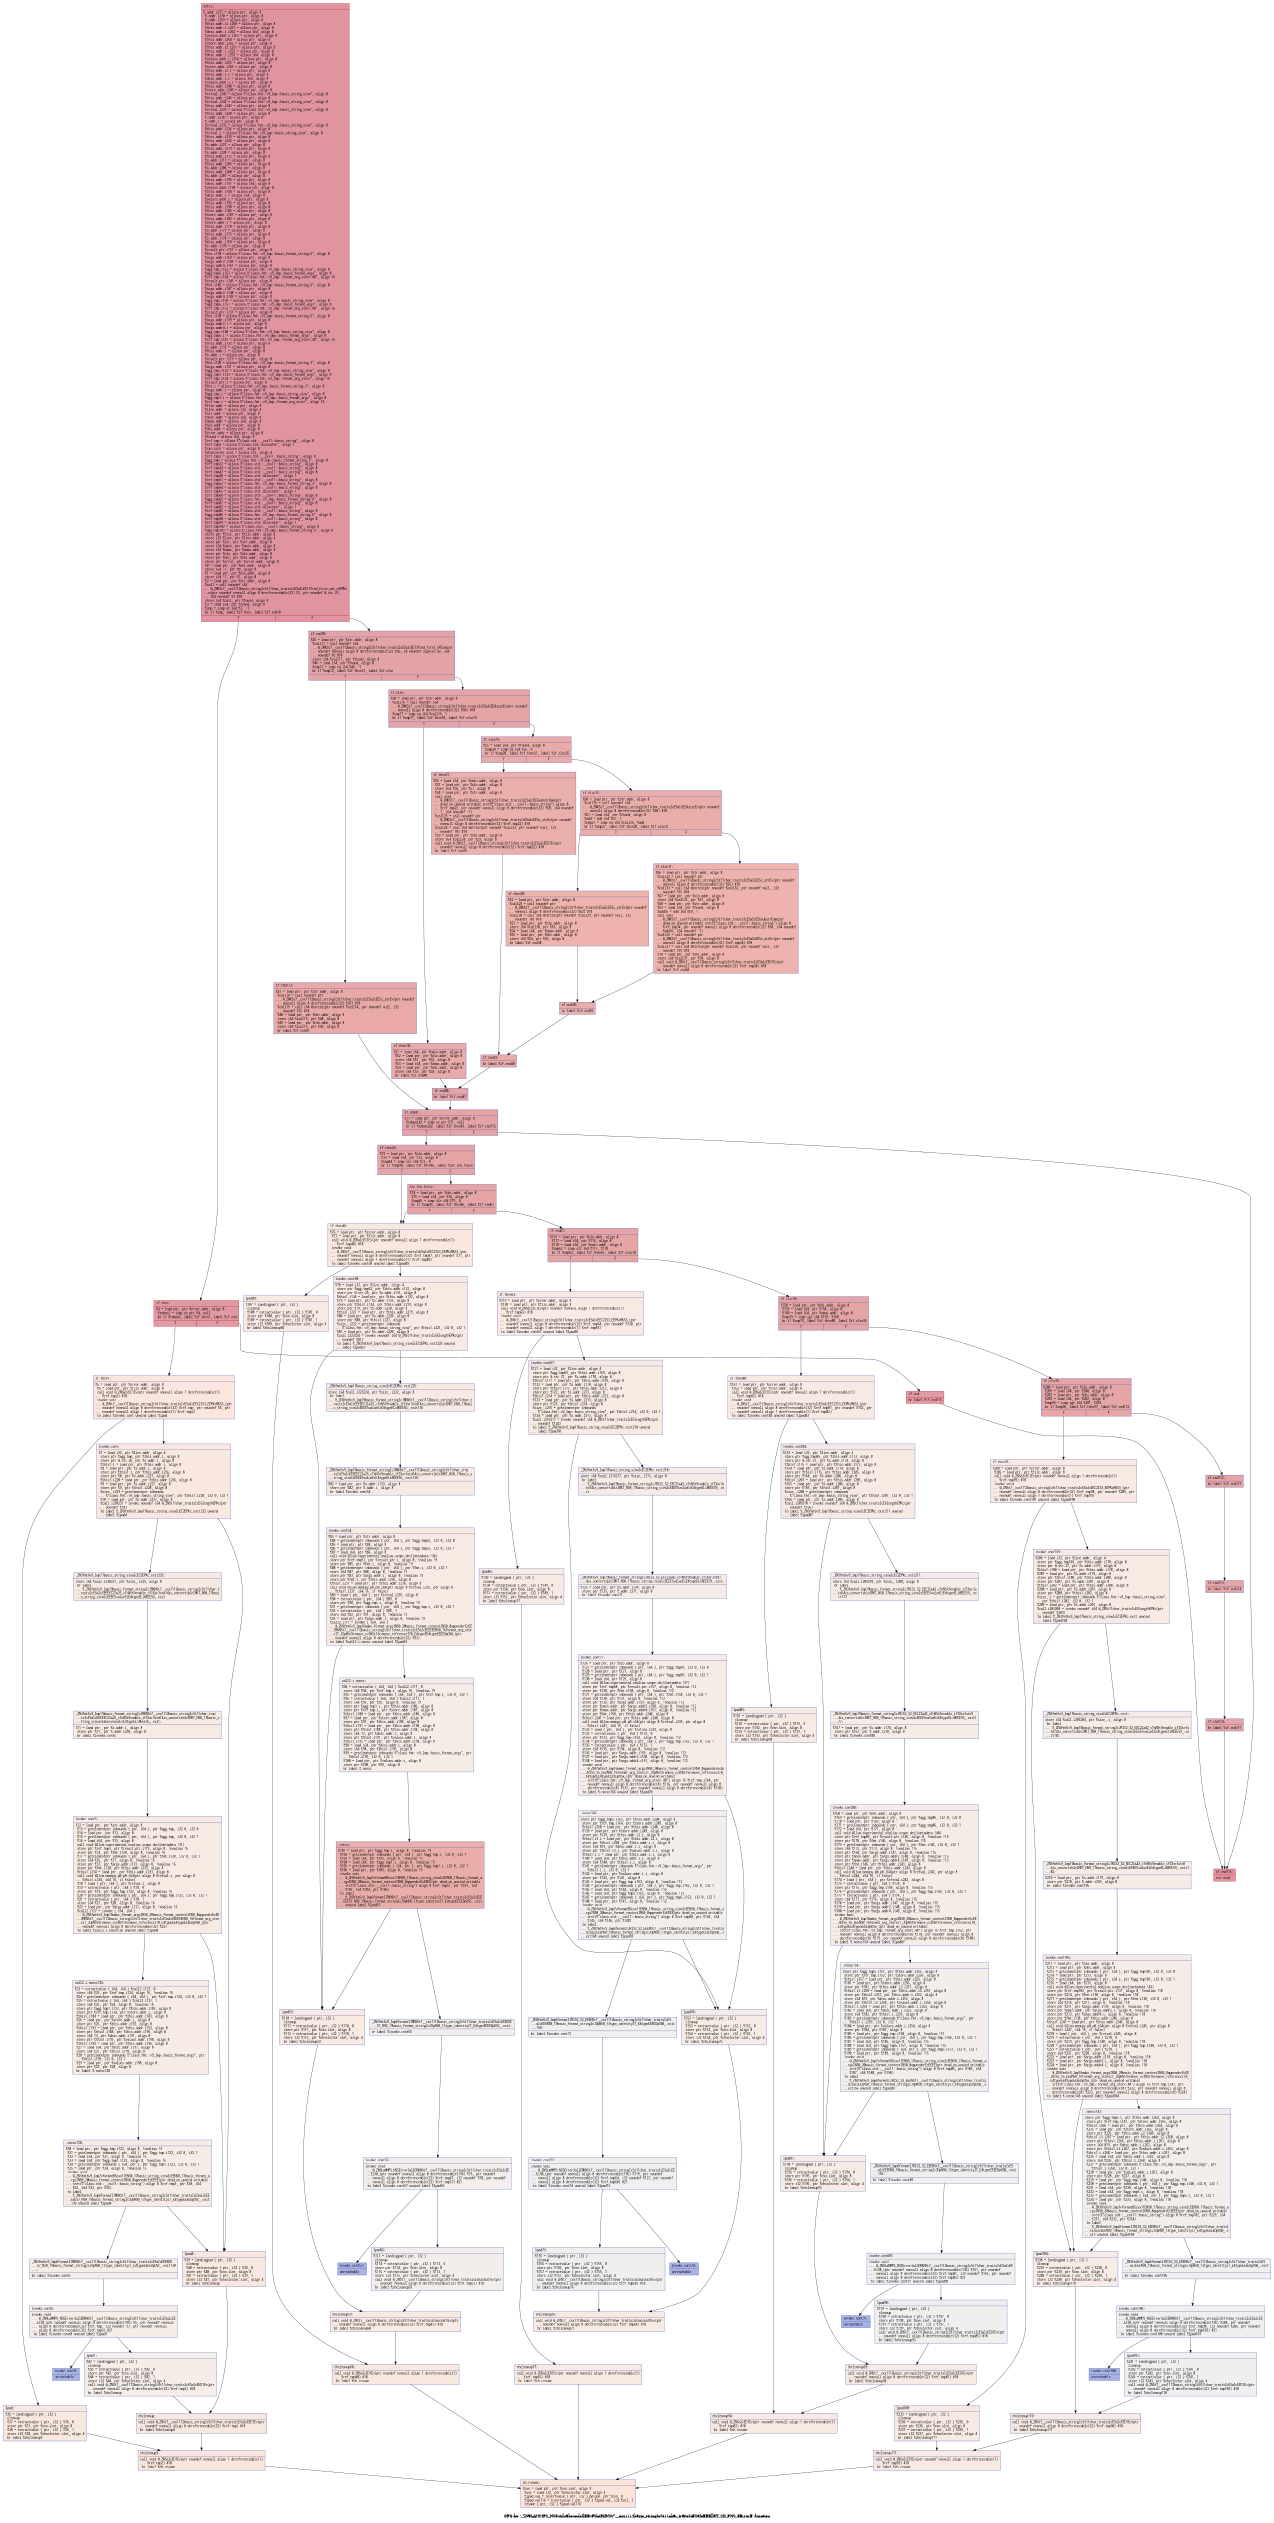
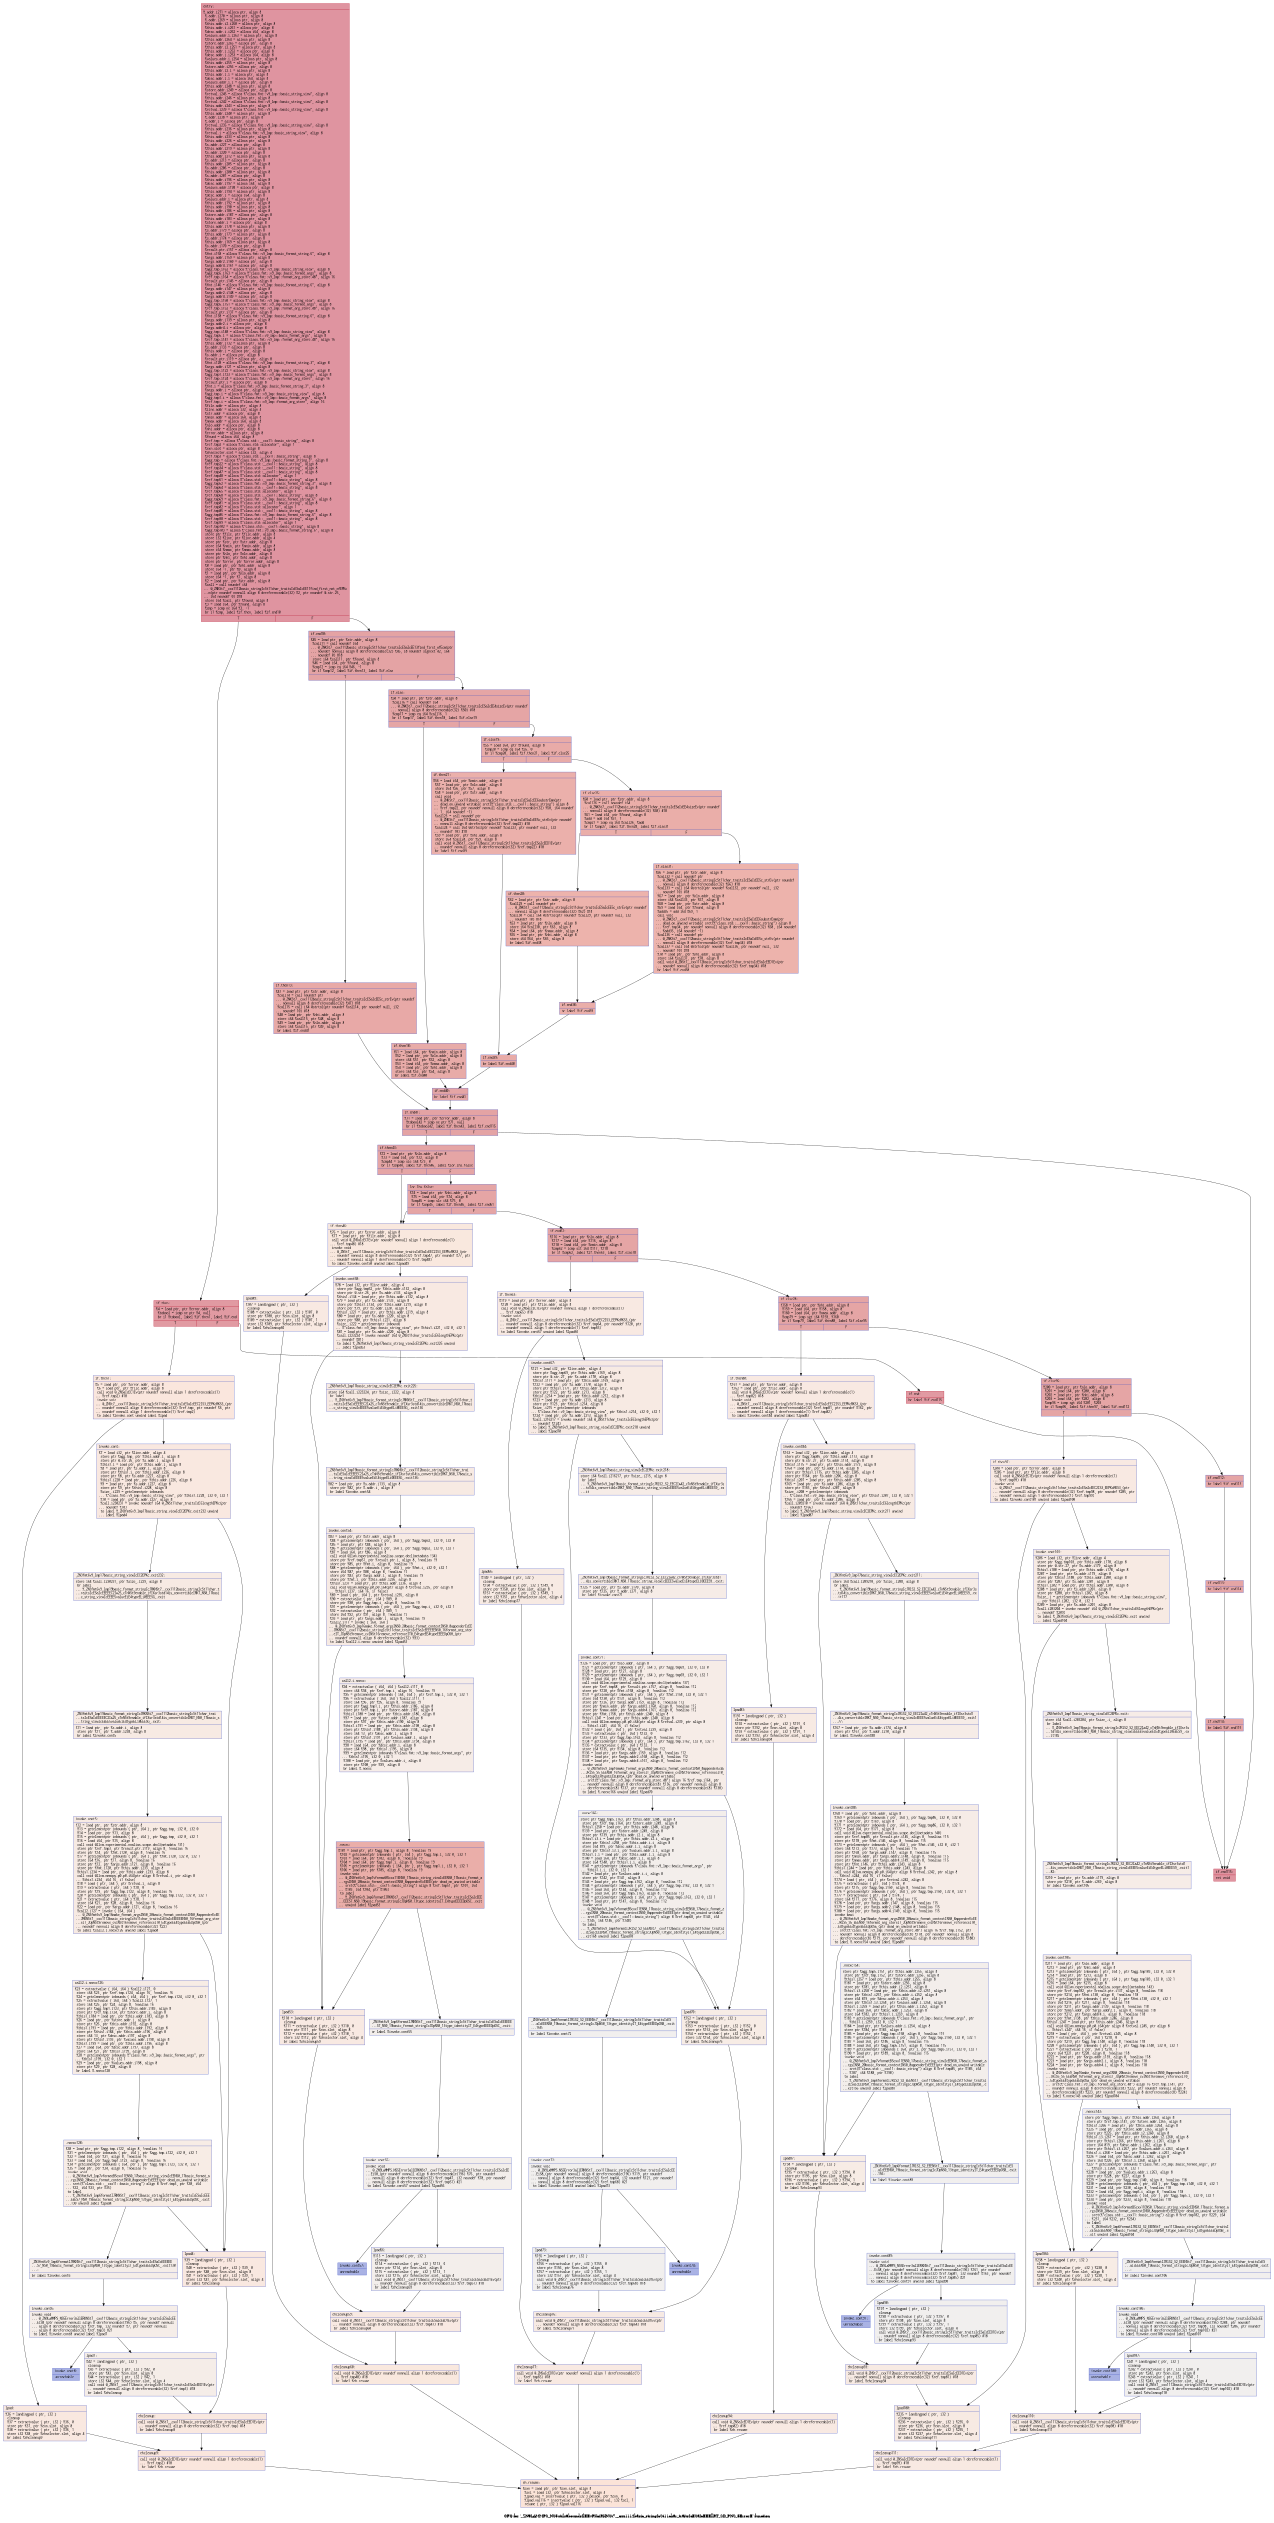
none -> (589, 2347)
(844, 2398) -> (921, 2394)
